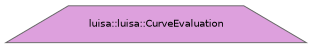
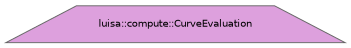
(156, 24) -> (175, 24)
